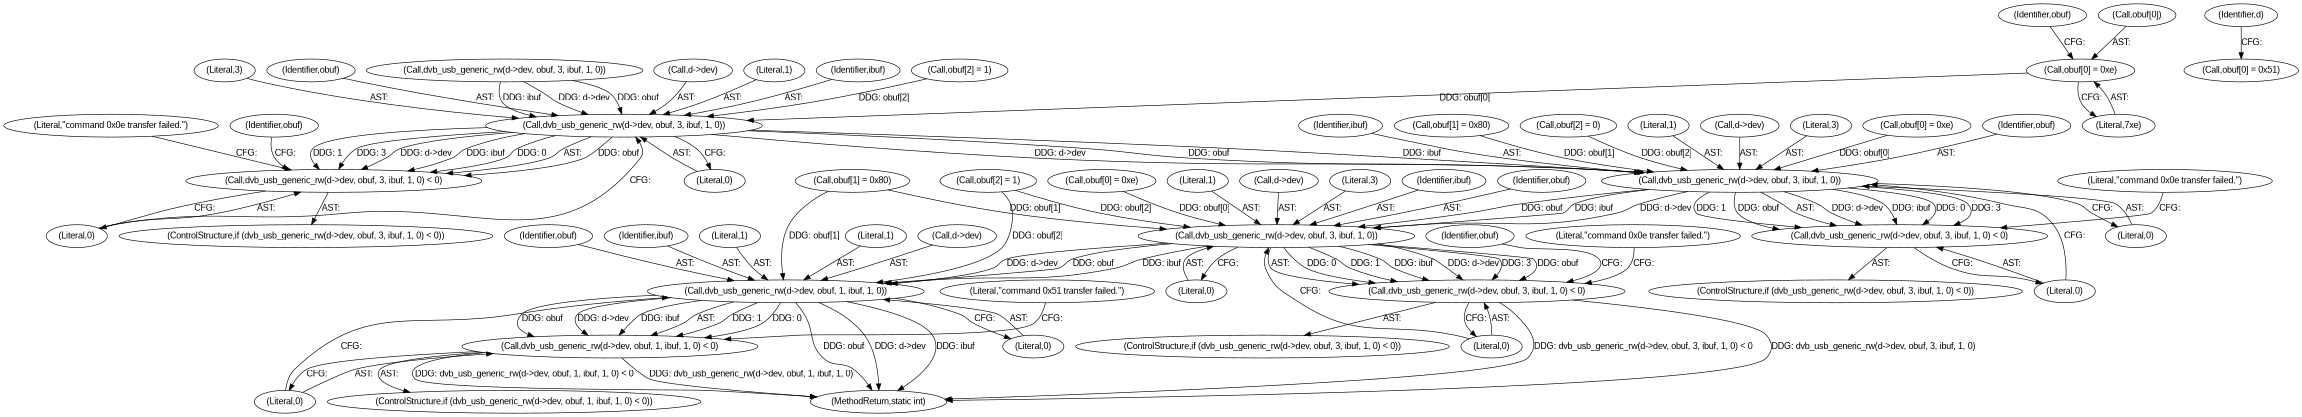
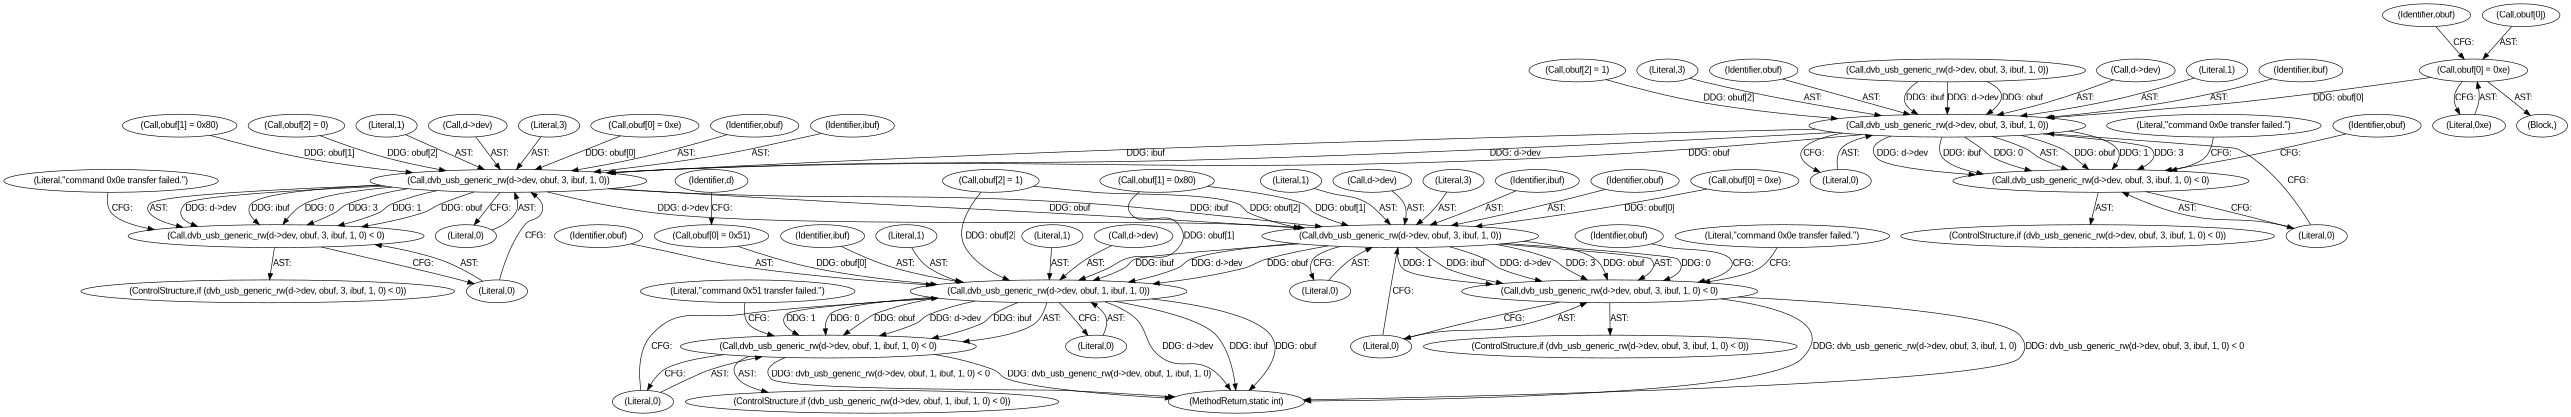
(2119, 126) -> (2469, 126)
none -> (2542, 126)
none -> (833, 272)
